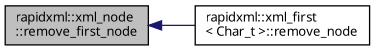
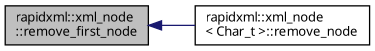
(282, 25) -> (282, 25)
